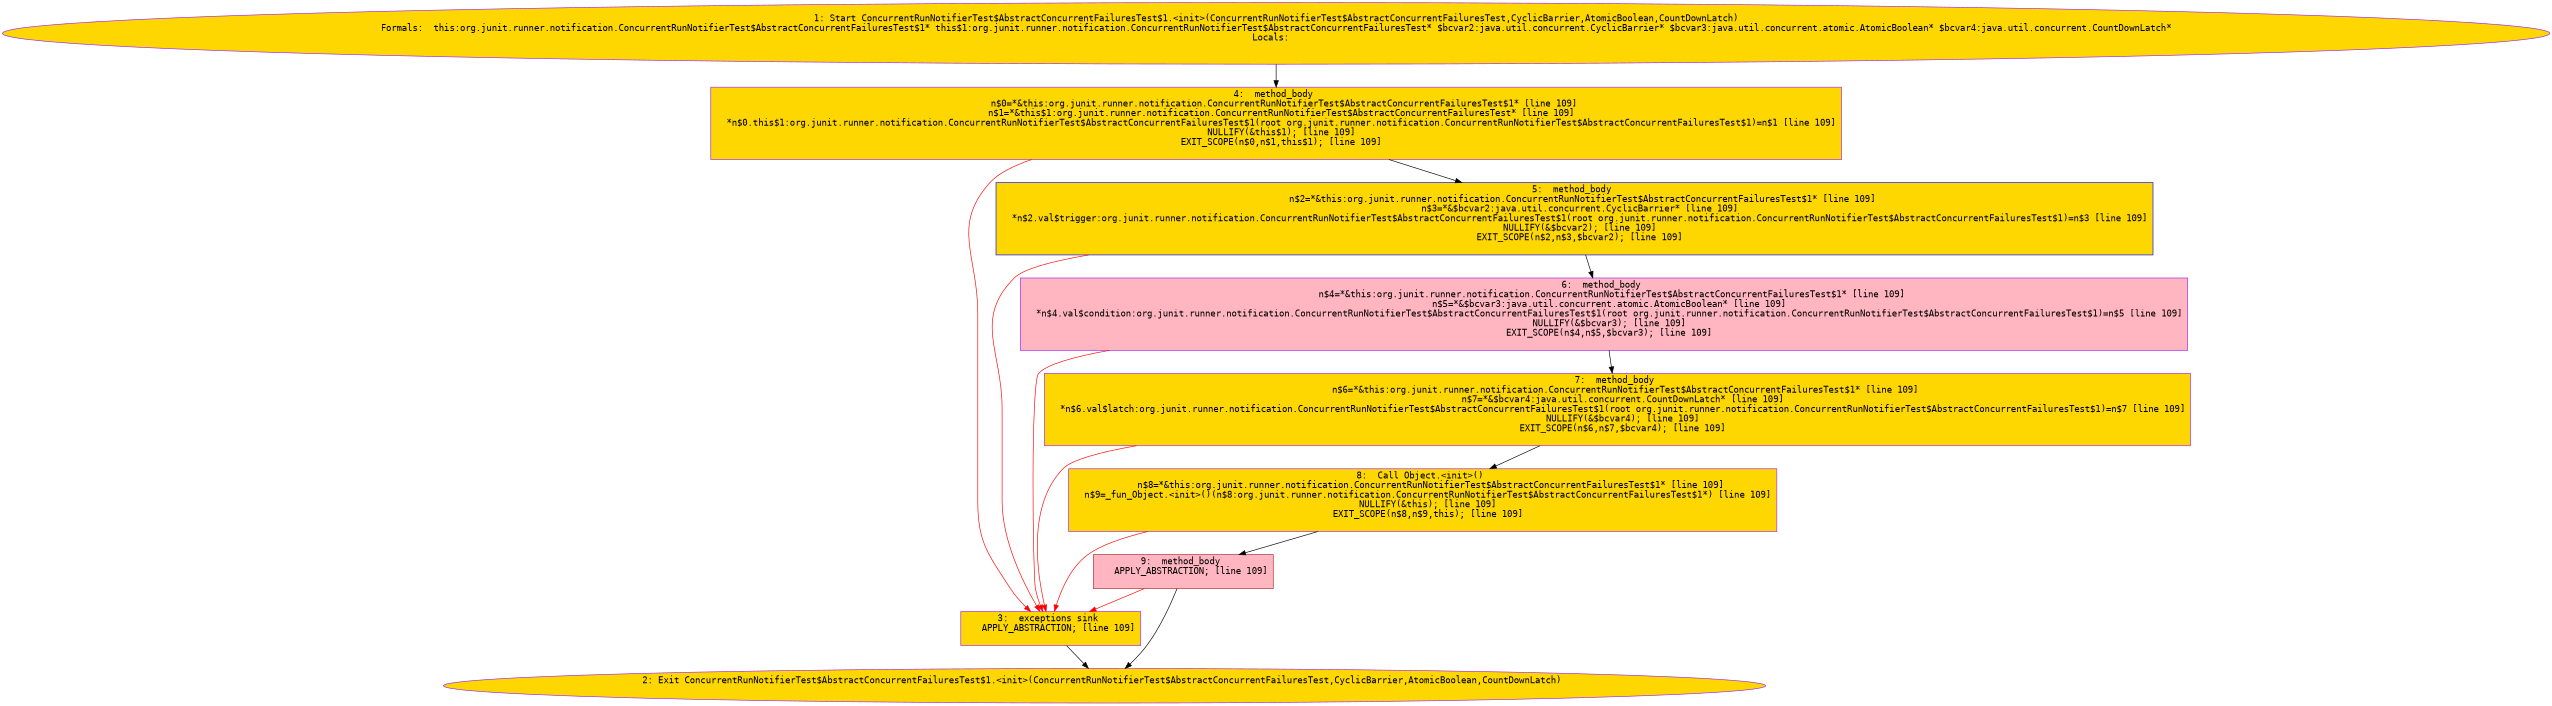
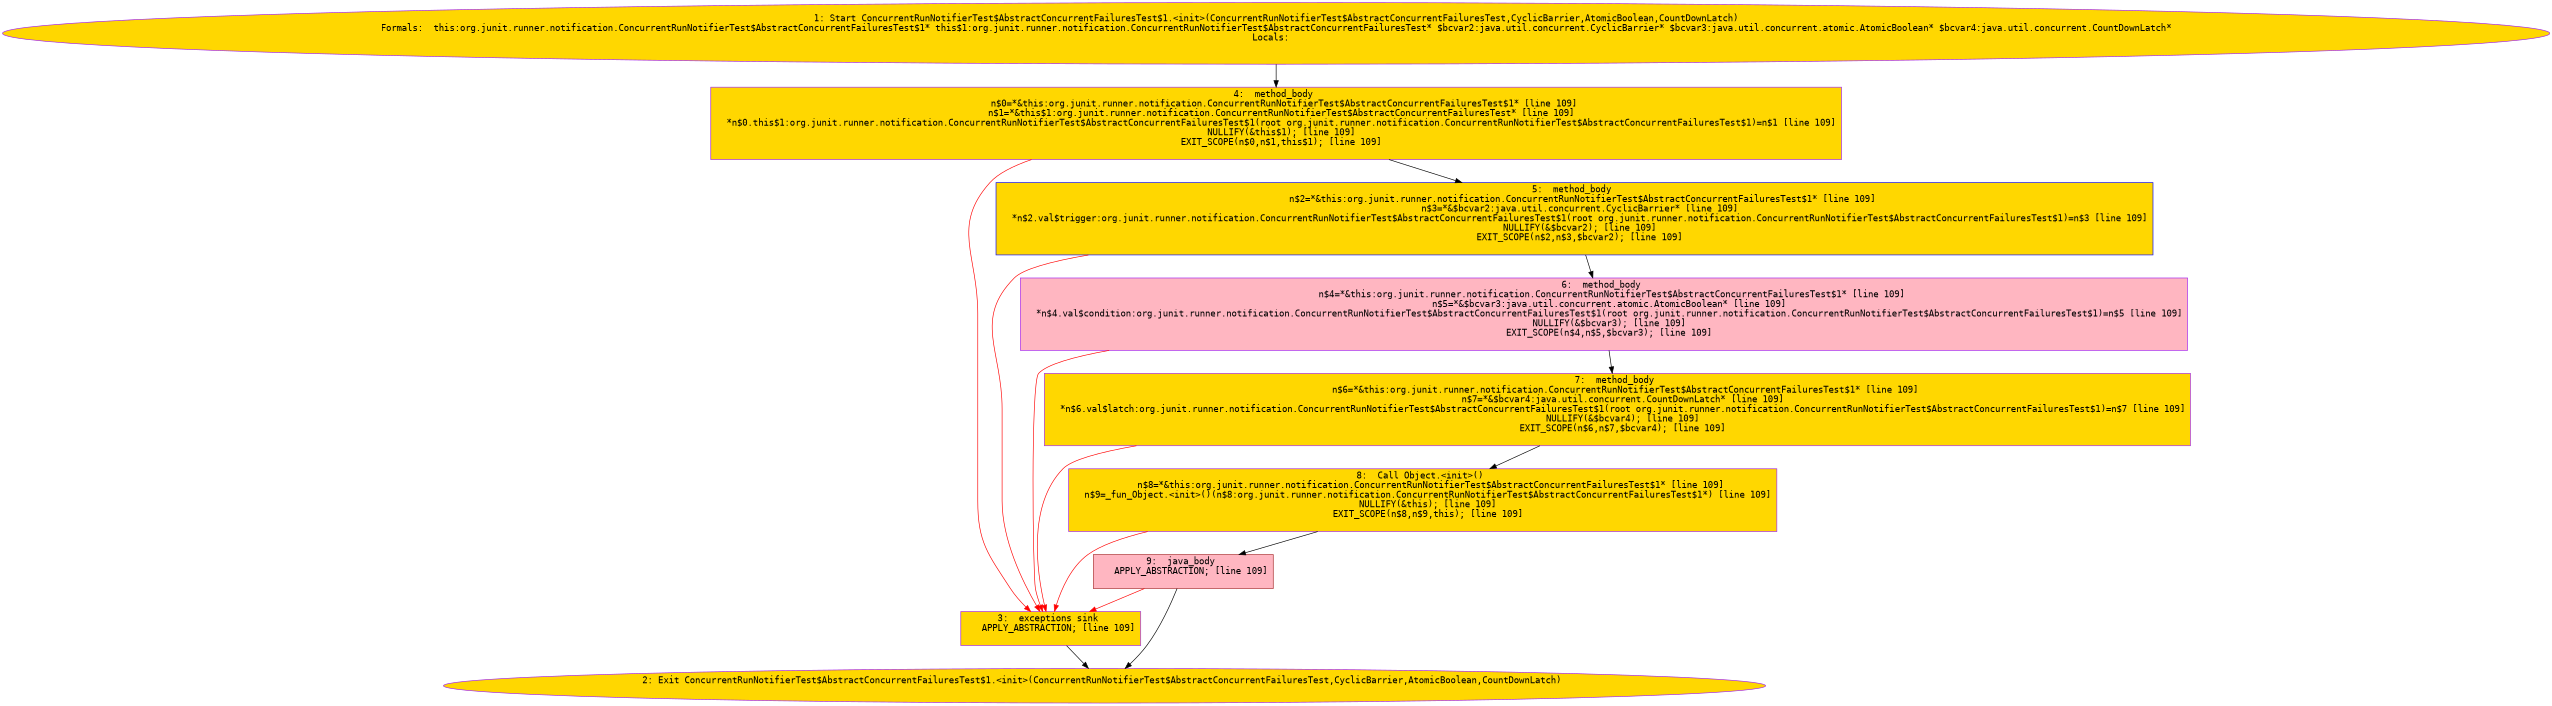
(1183, 572) -> (1183, 572)
